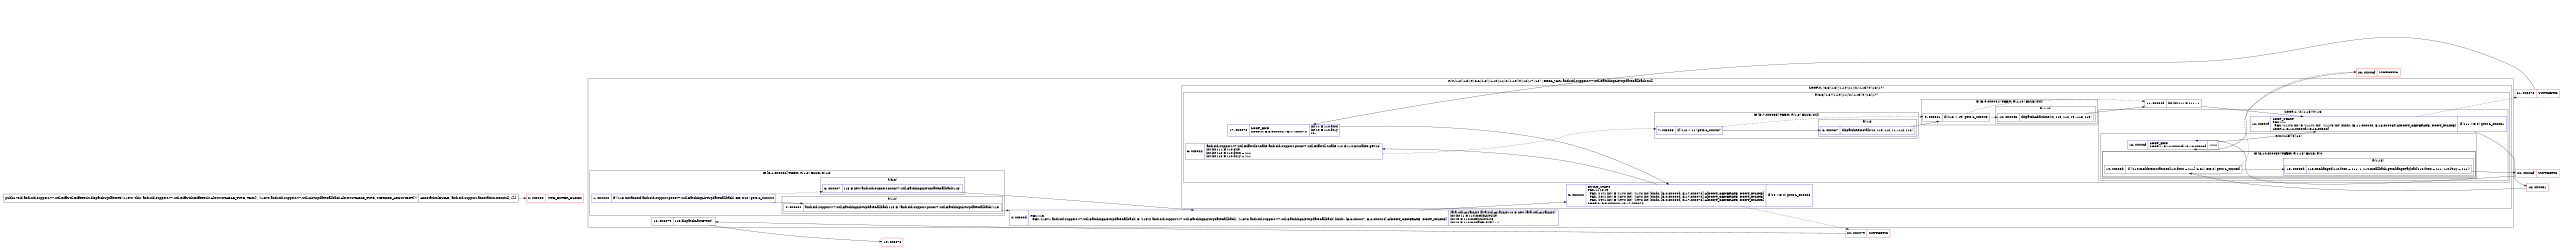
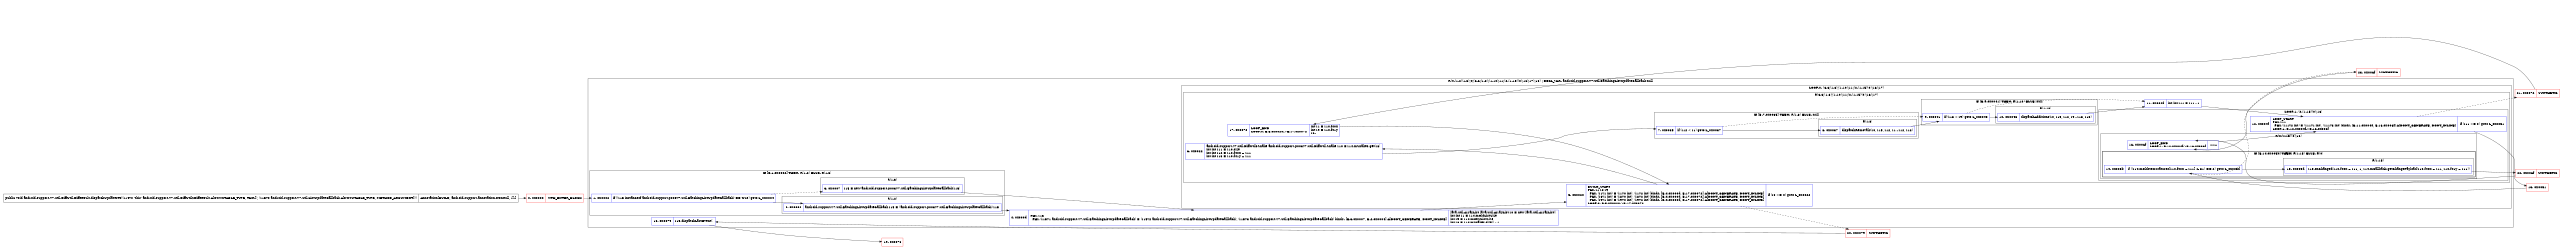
(1519, 145) -> (1519, 145)
(892, 180) -> (892, 180)
none -> (586, 198)
